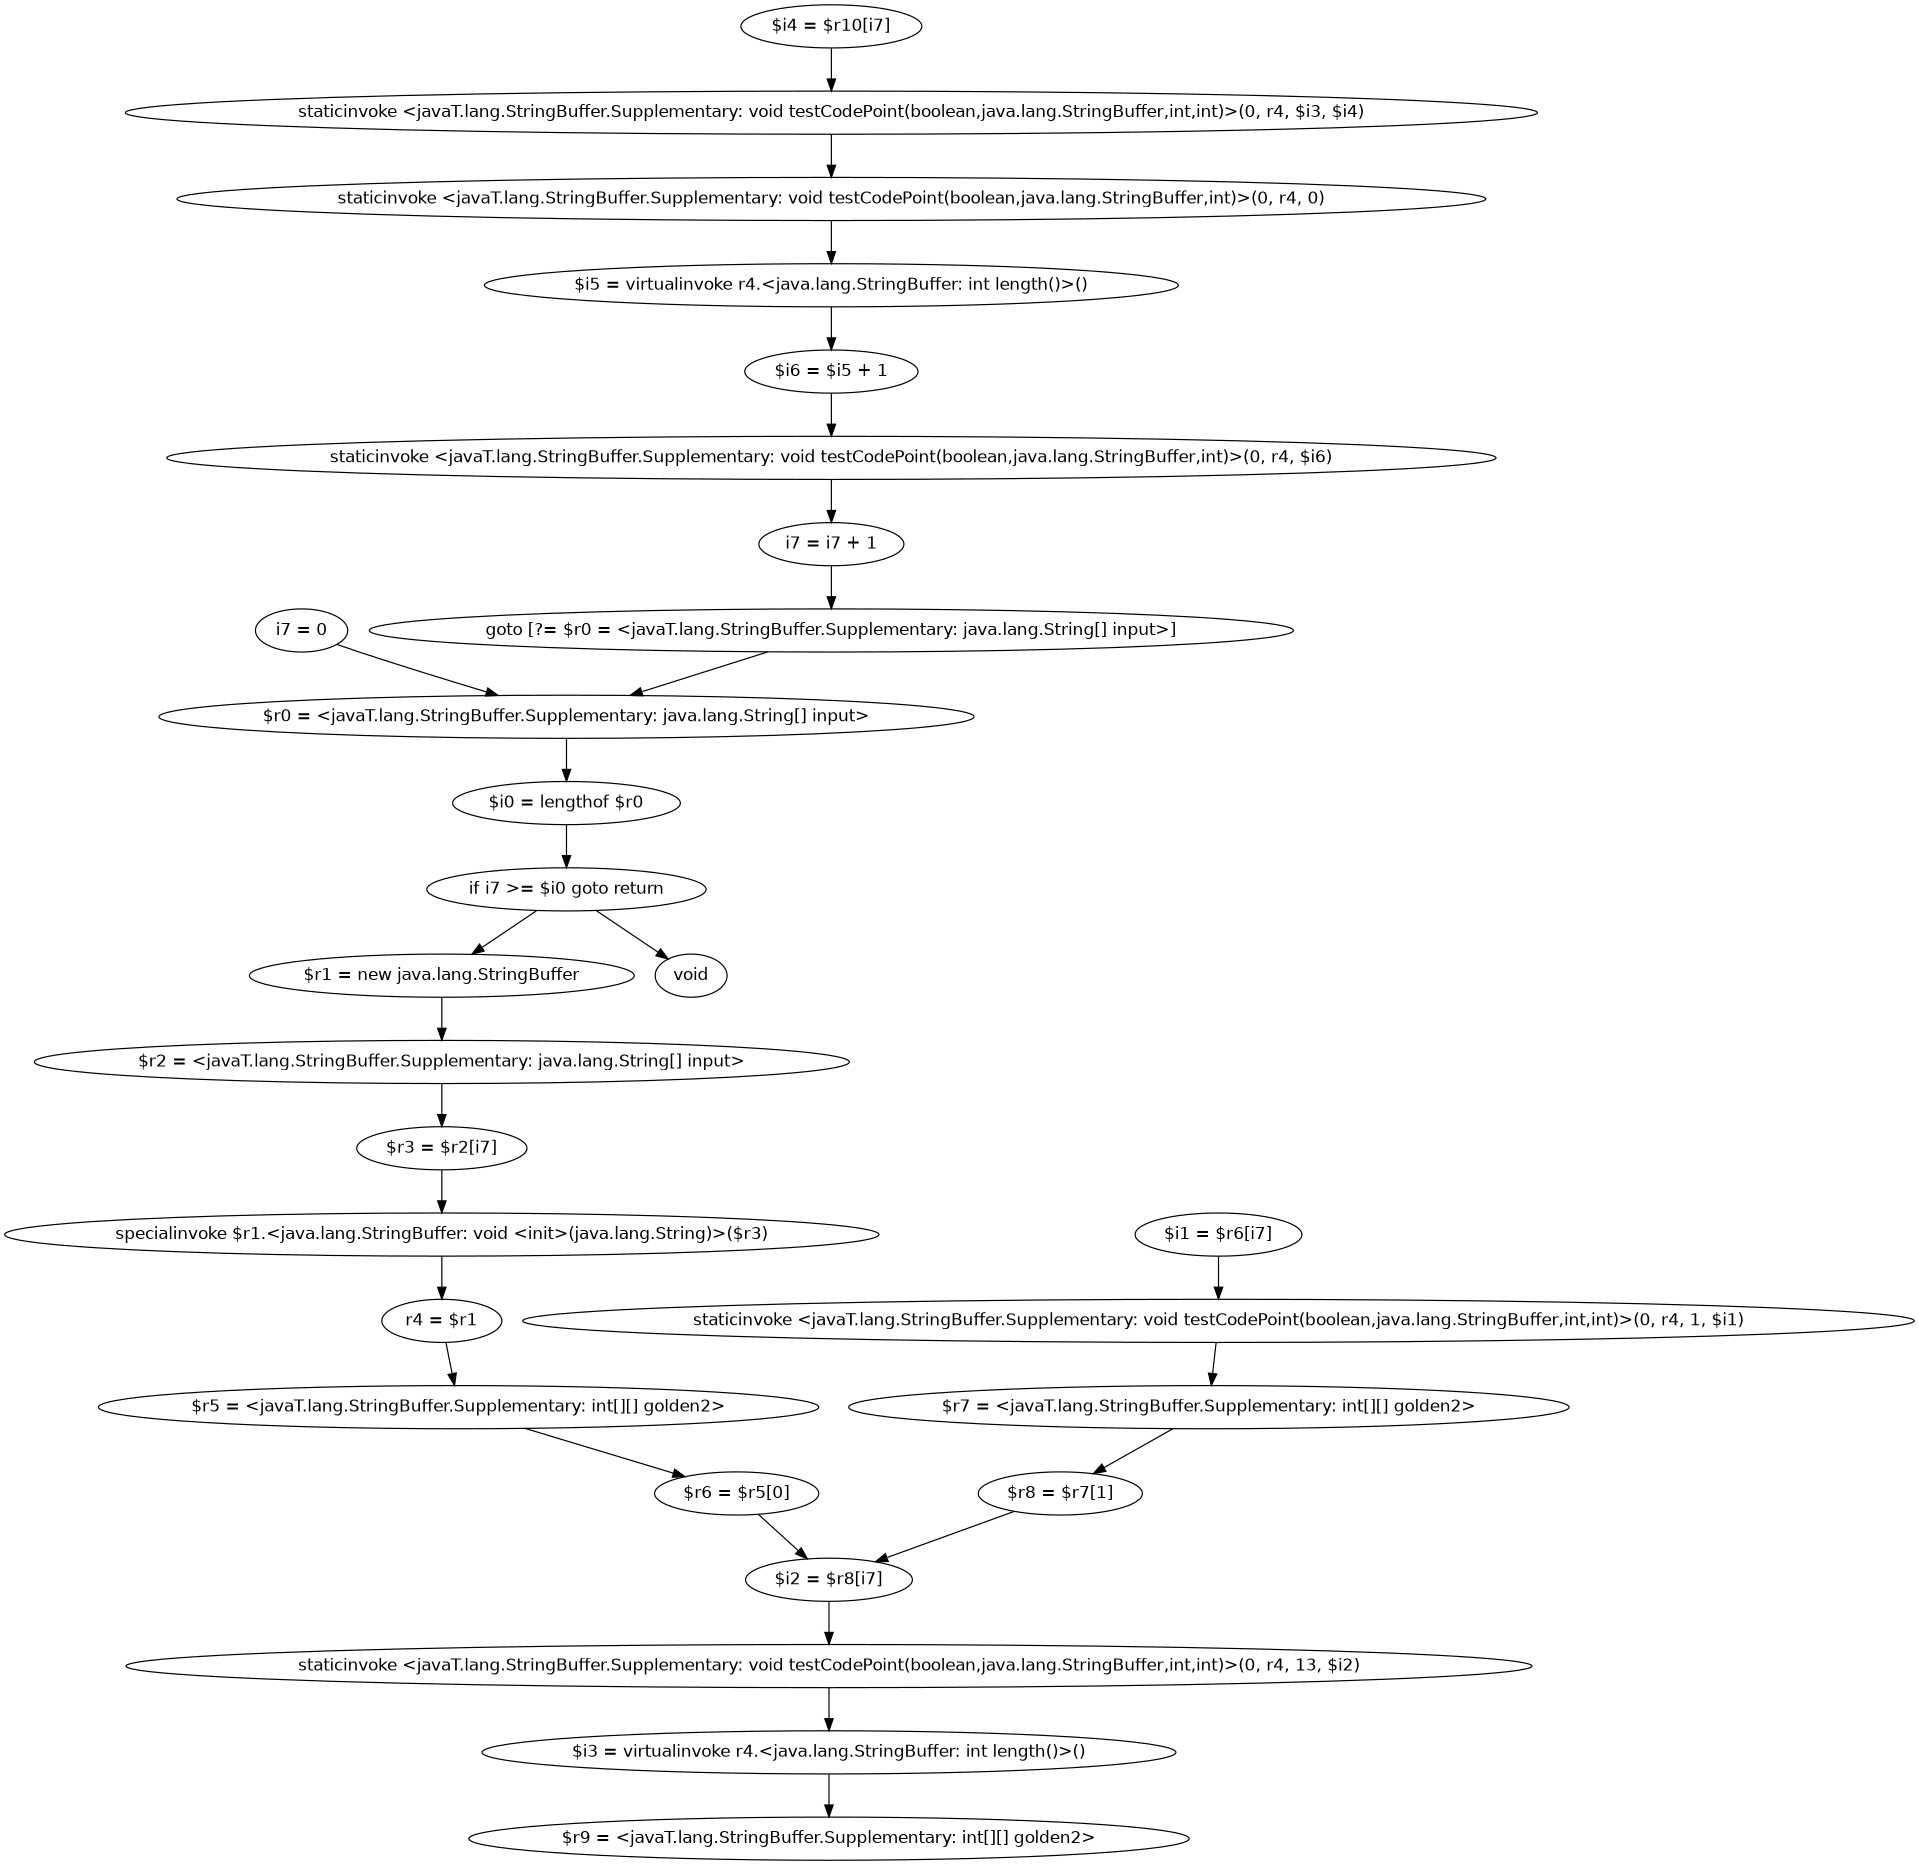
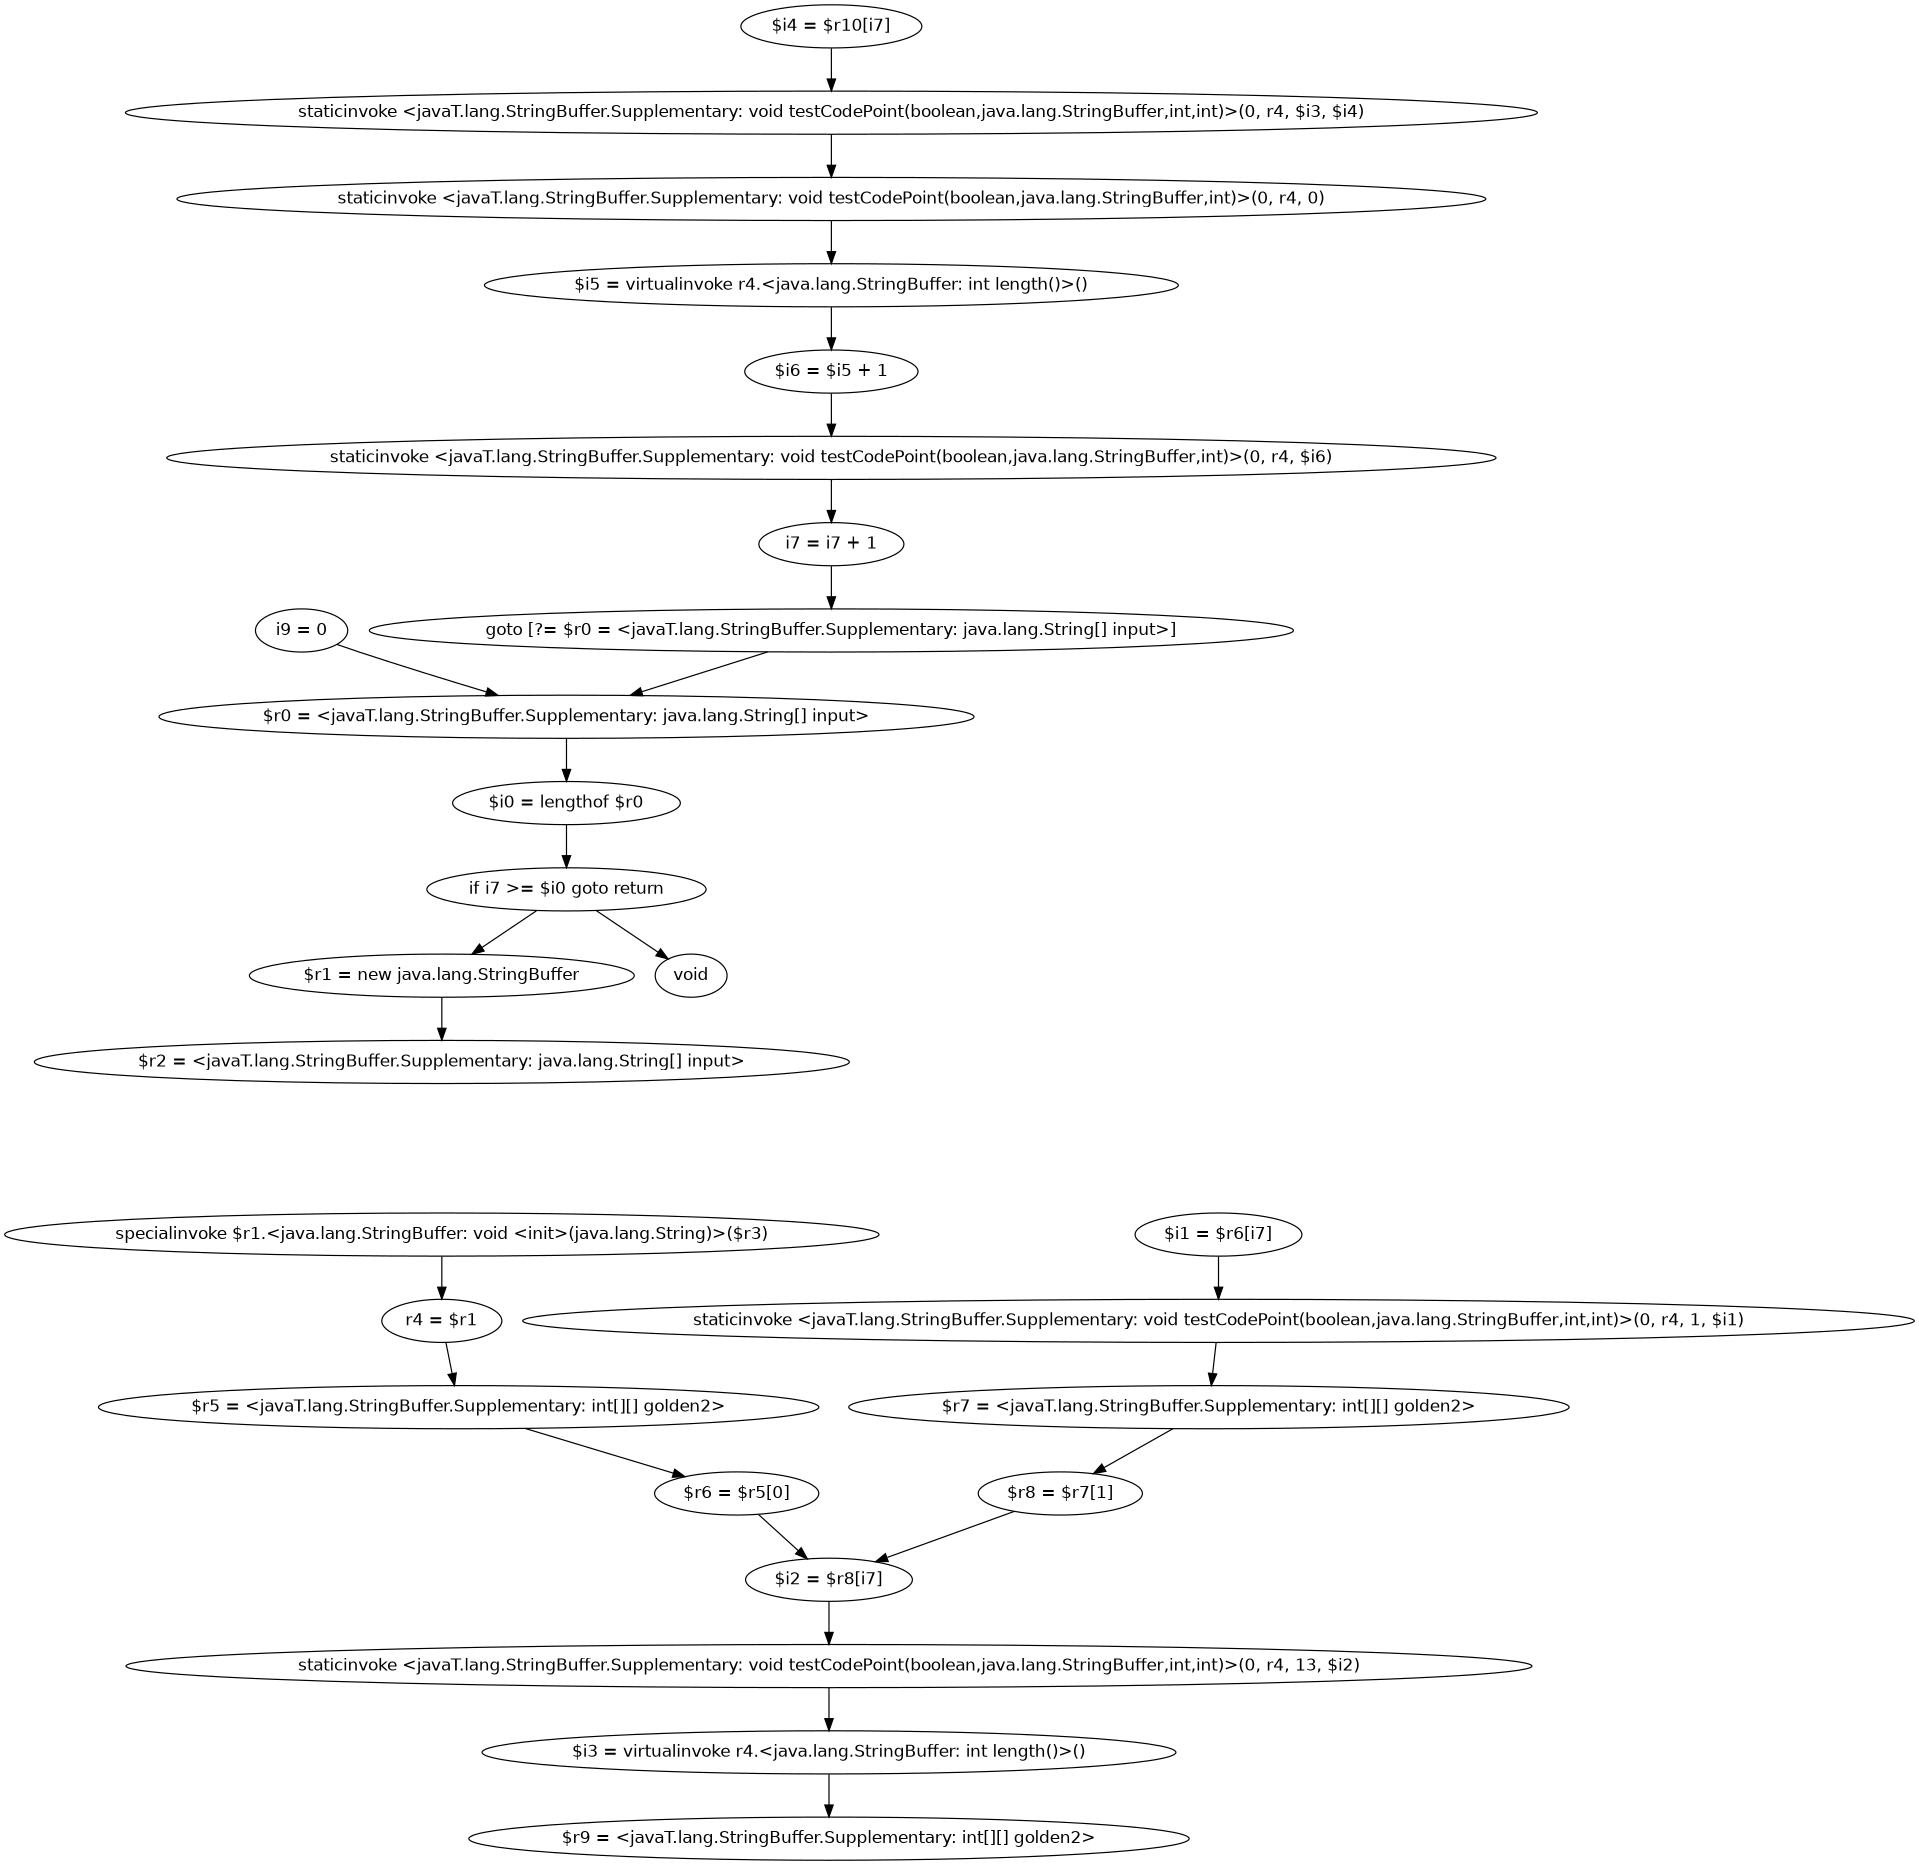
(302, 630) -> (302, 630)
(442, 1148) -> none
